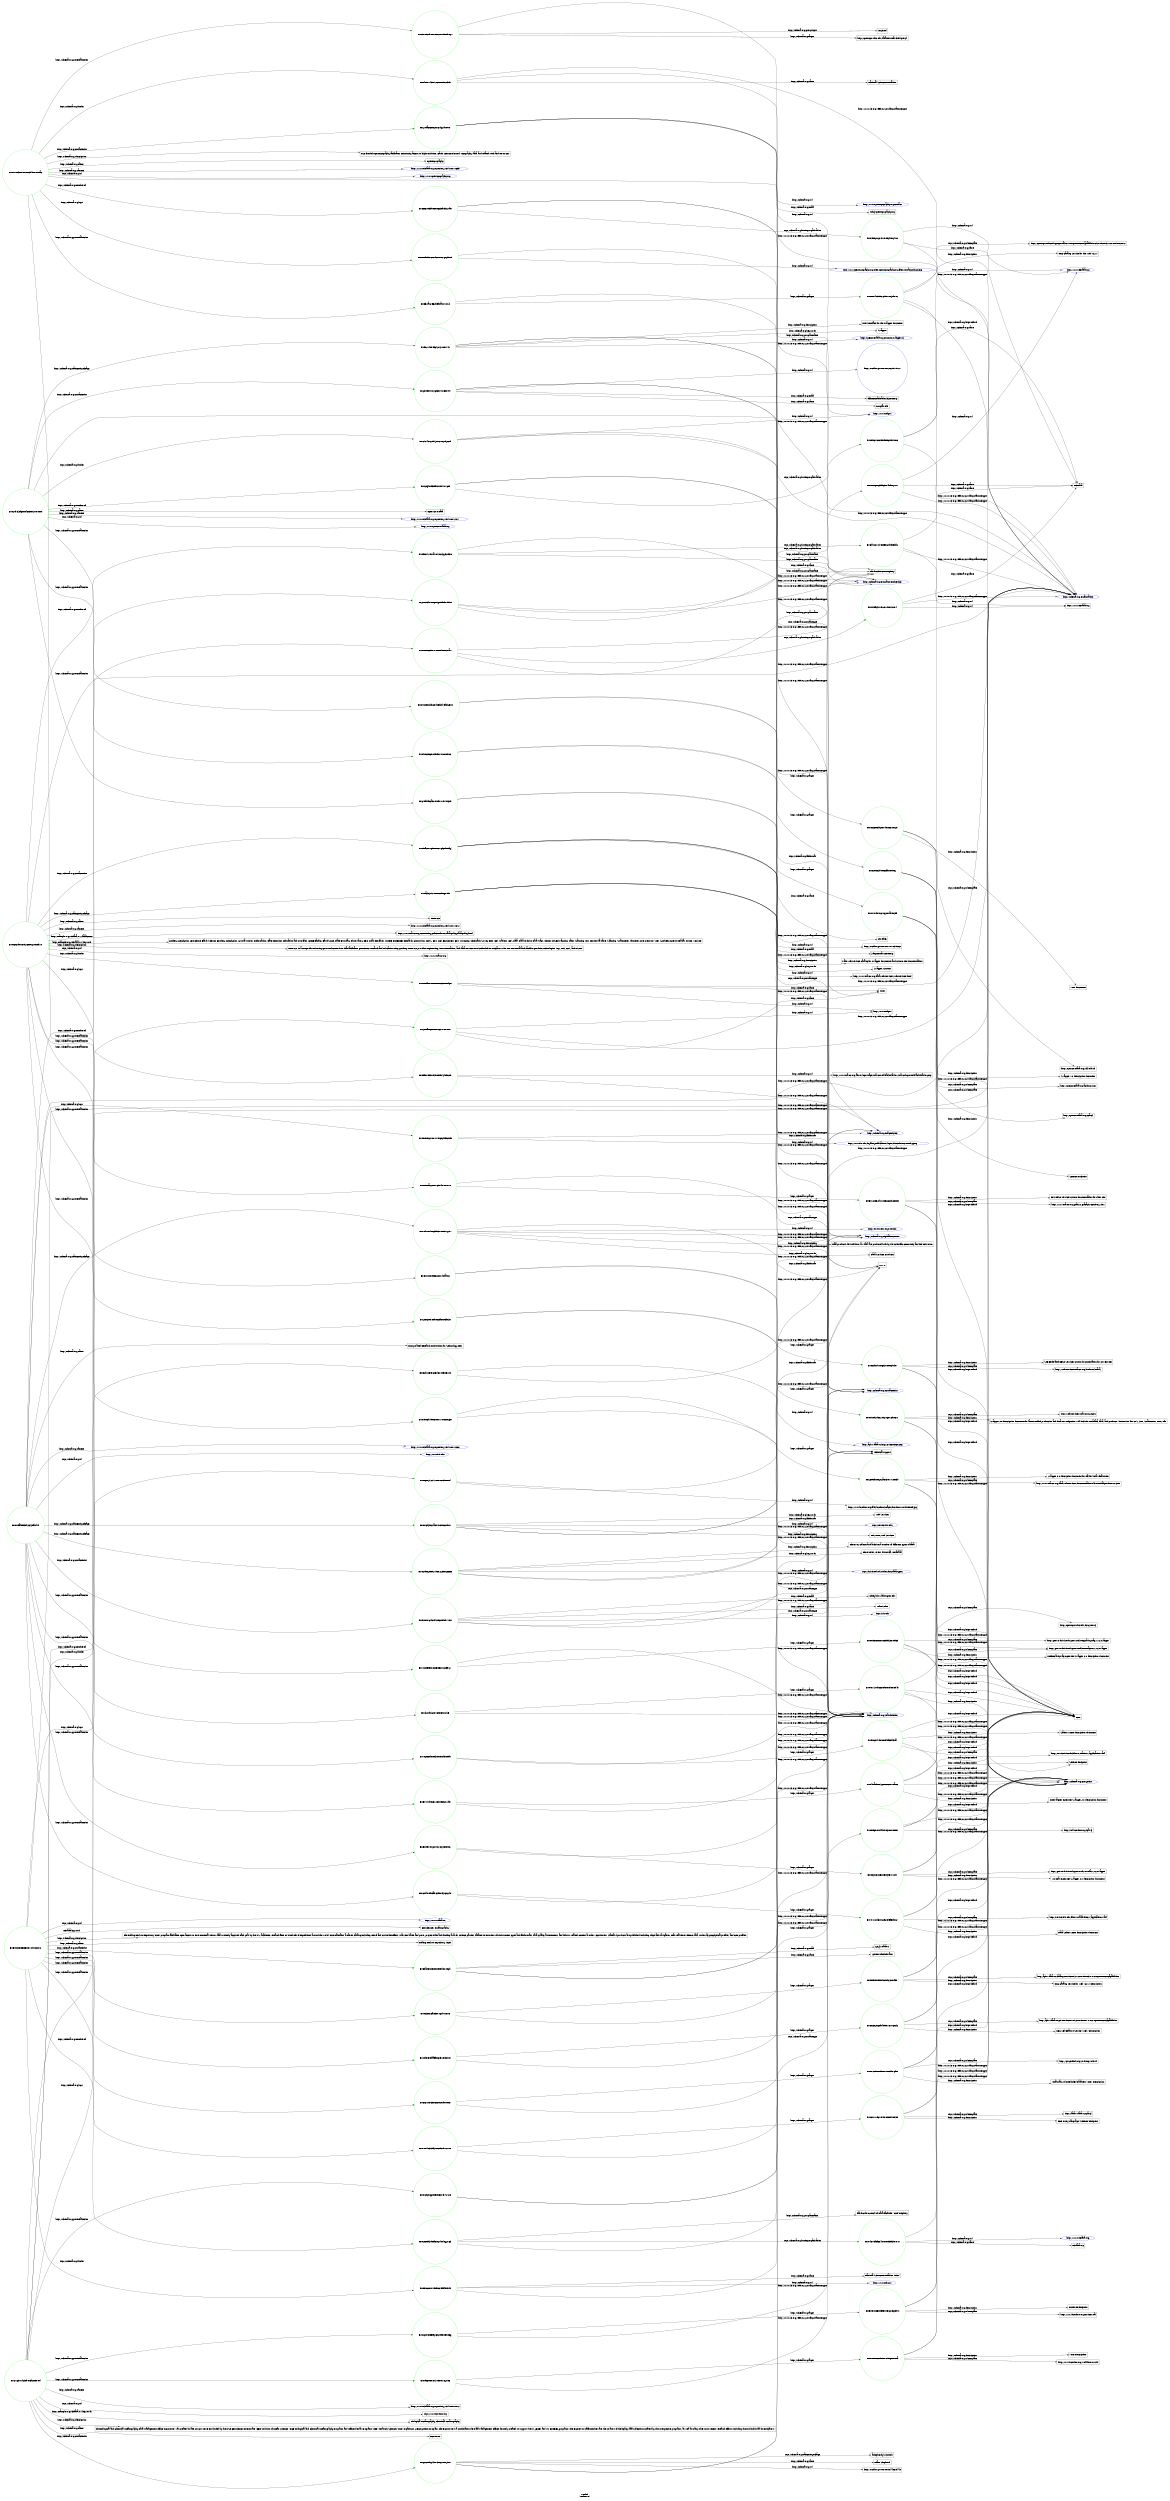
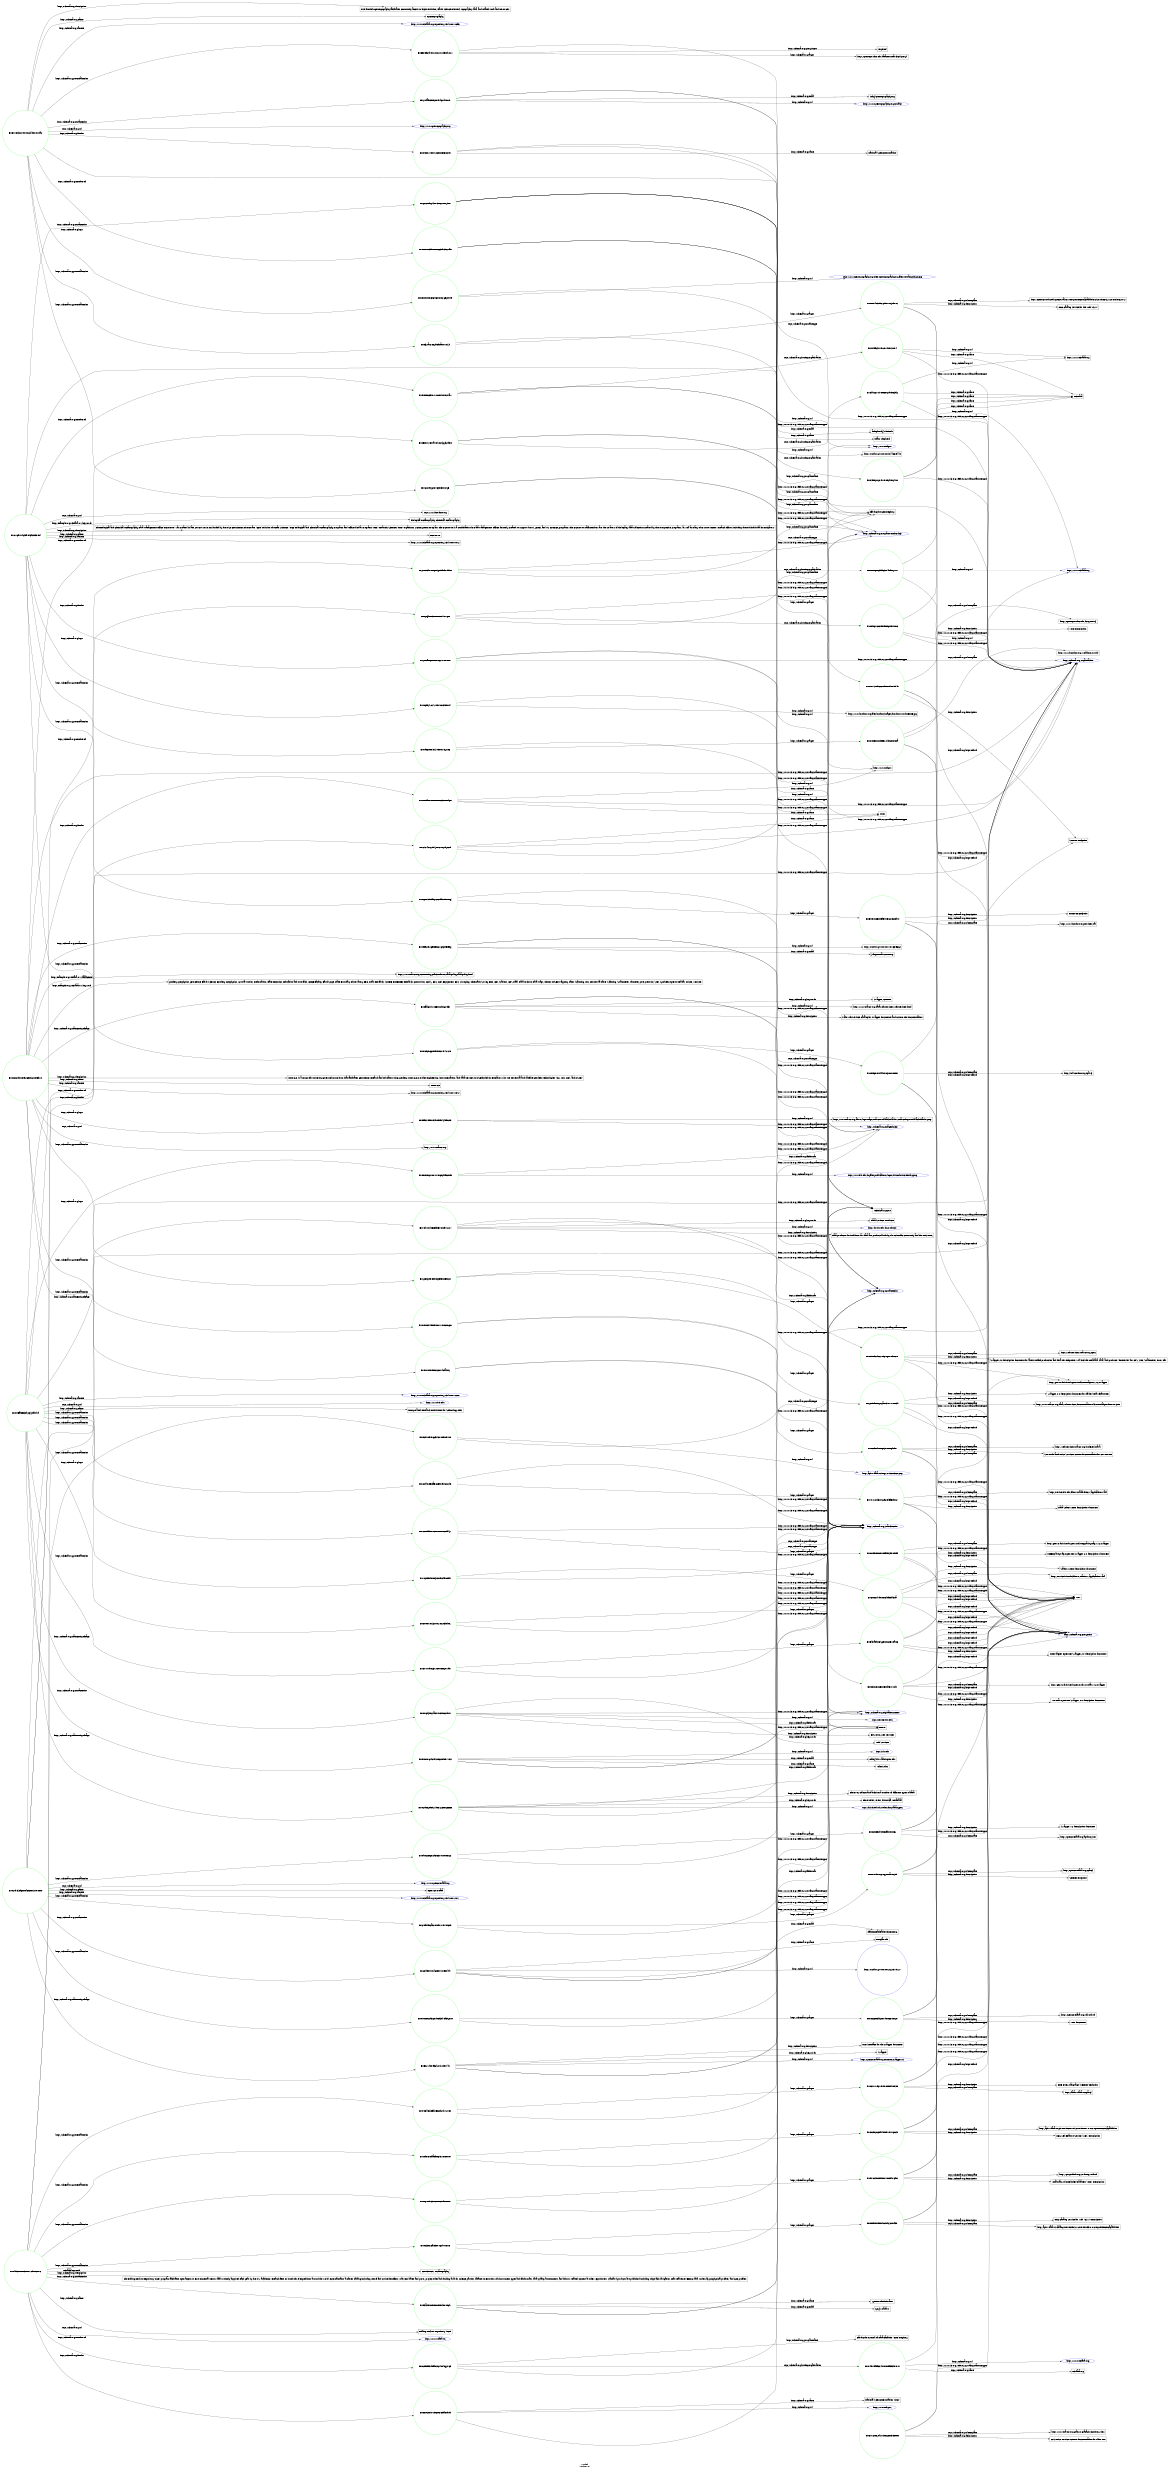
(882, 939) -> none
(435, 1185) -> none
(802, 2455) -> (802, 429)
